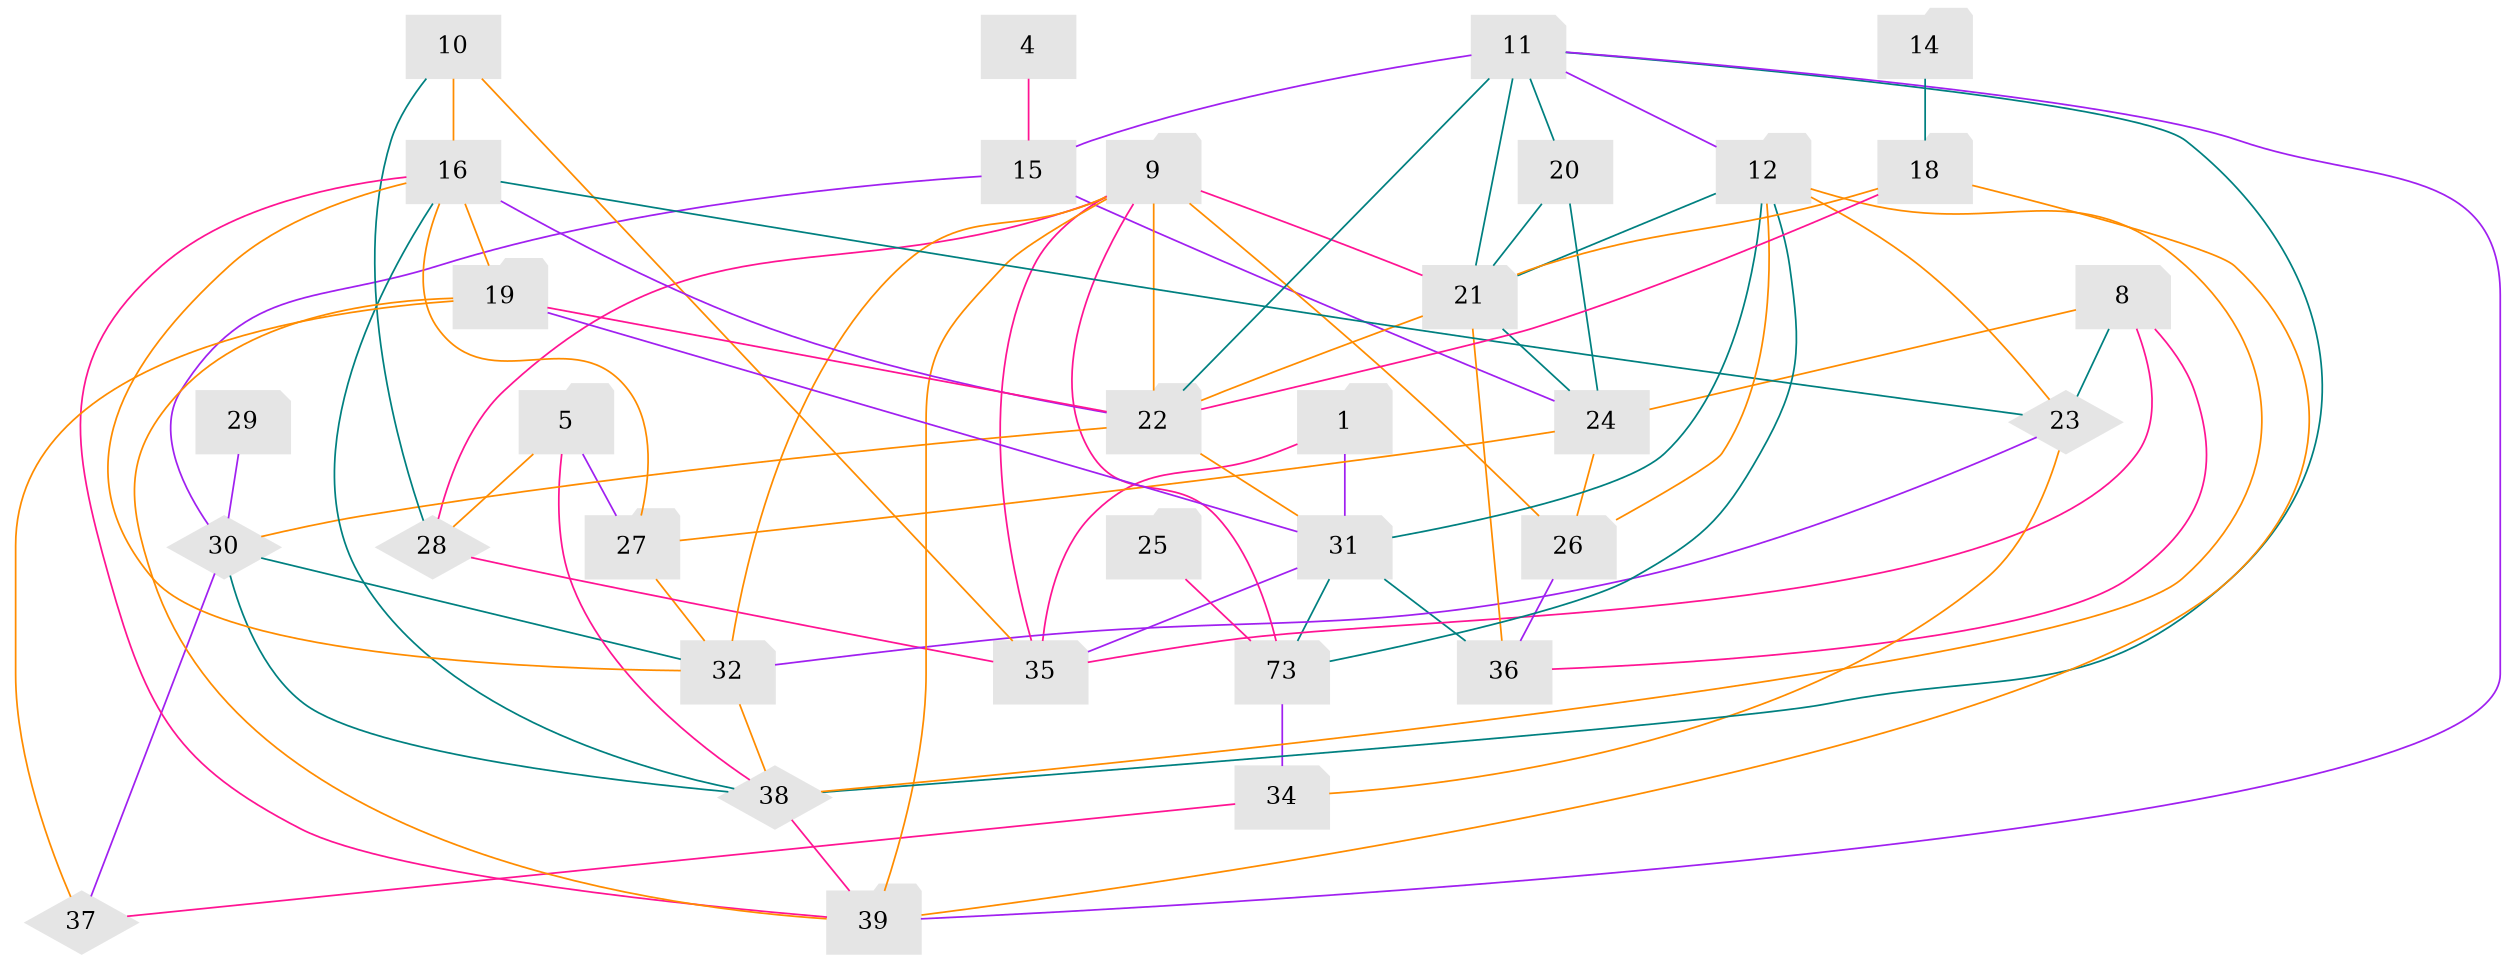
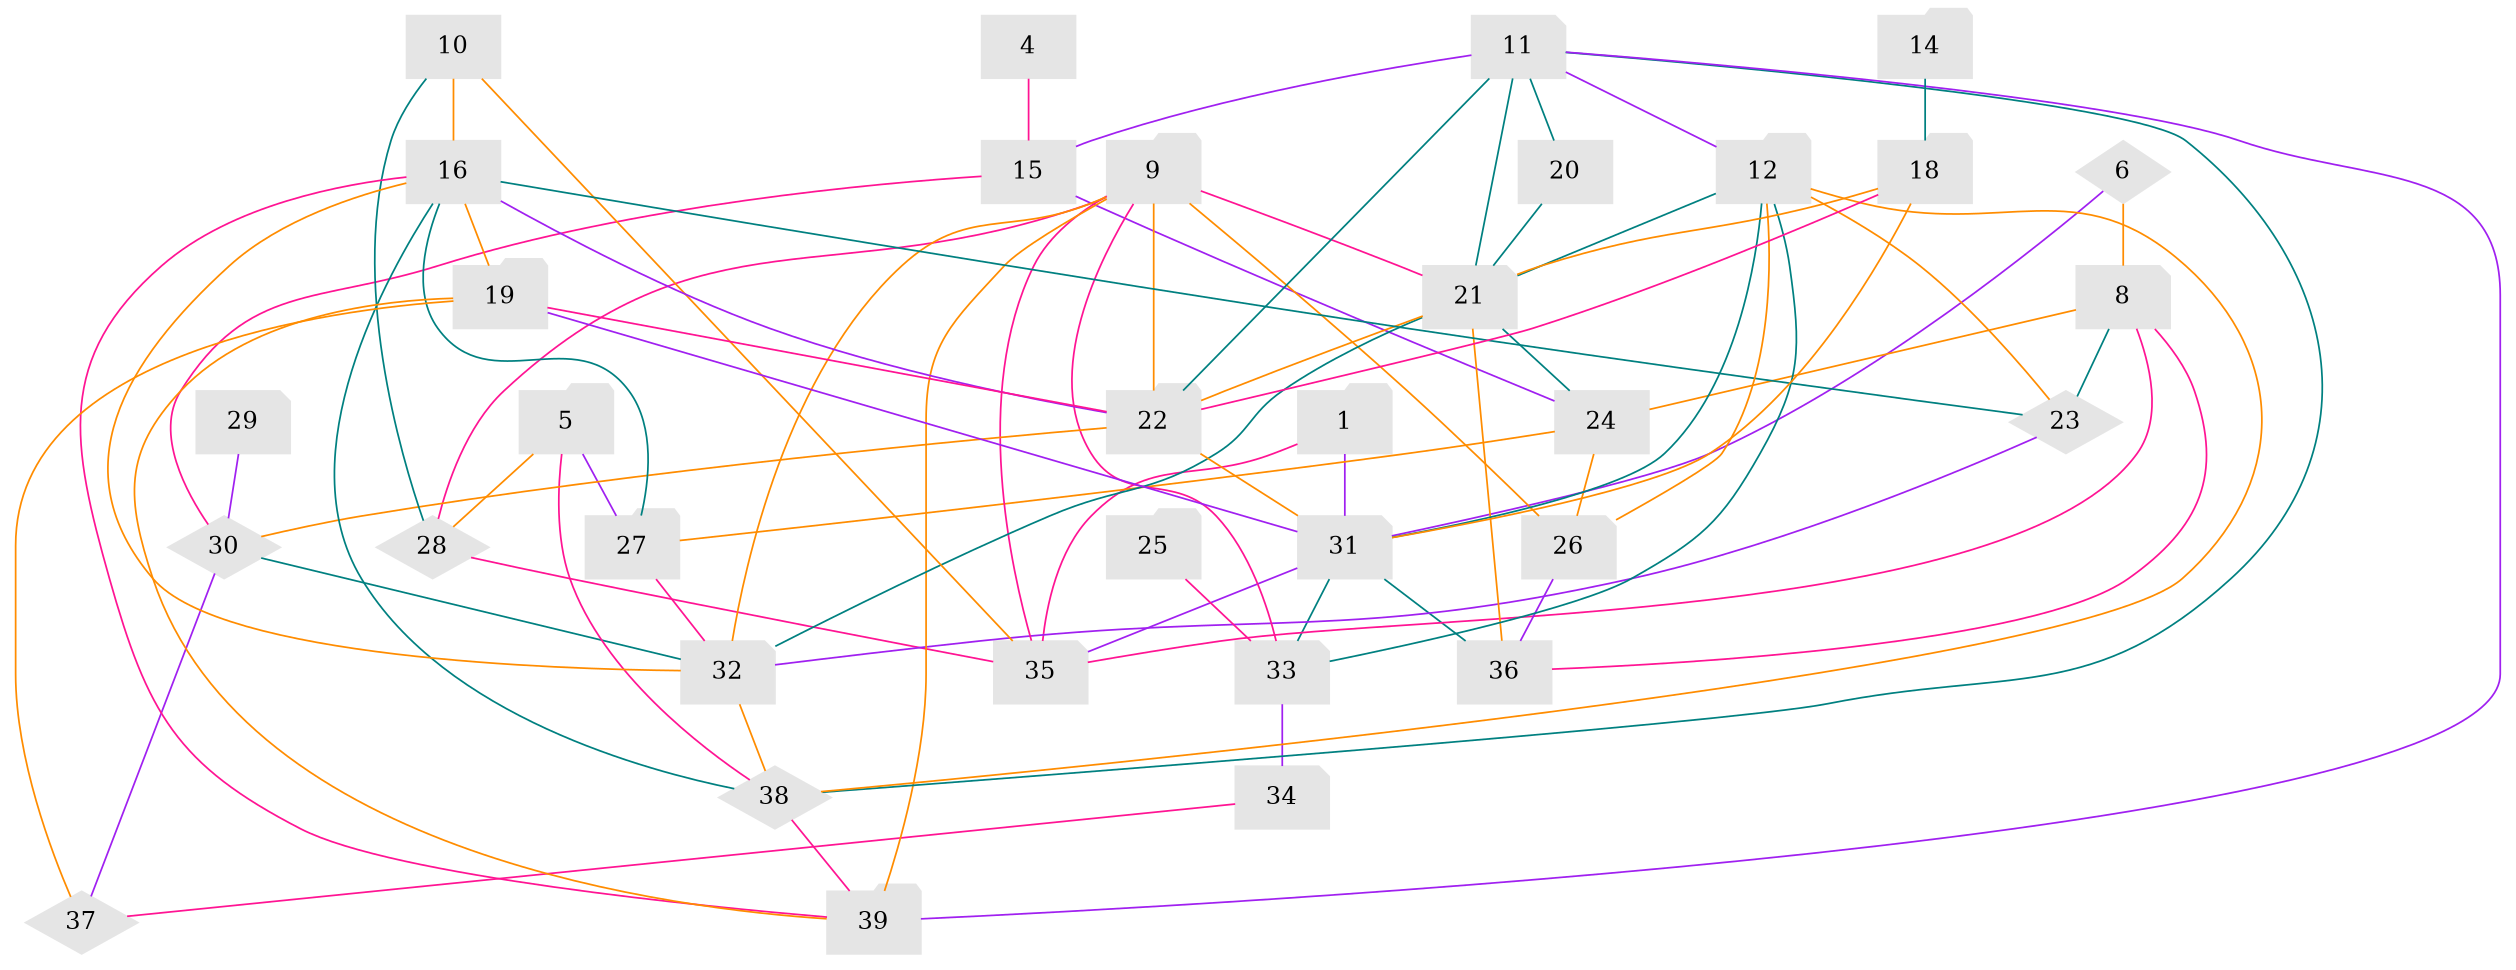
none -> (2123, 172)
(516, 244) -> (516, 244)
(1584, 297) -> none
(521, 360) -> (521, 360)
none -> (1074, 507)
(683, 613) -> (683, 613)
(1282, 672) -> (1282, 672)
(1784, 694) -> none
(1900, 726) -> (1758, 414)
(438, 751) -> none
